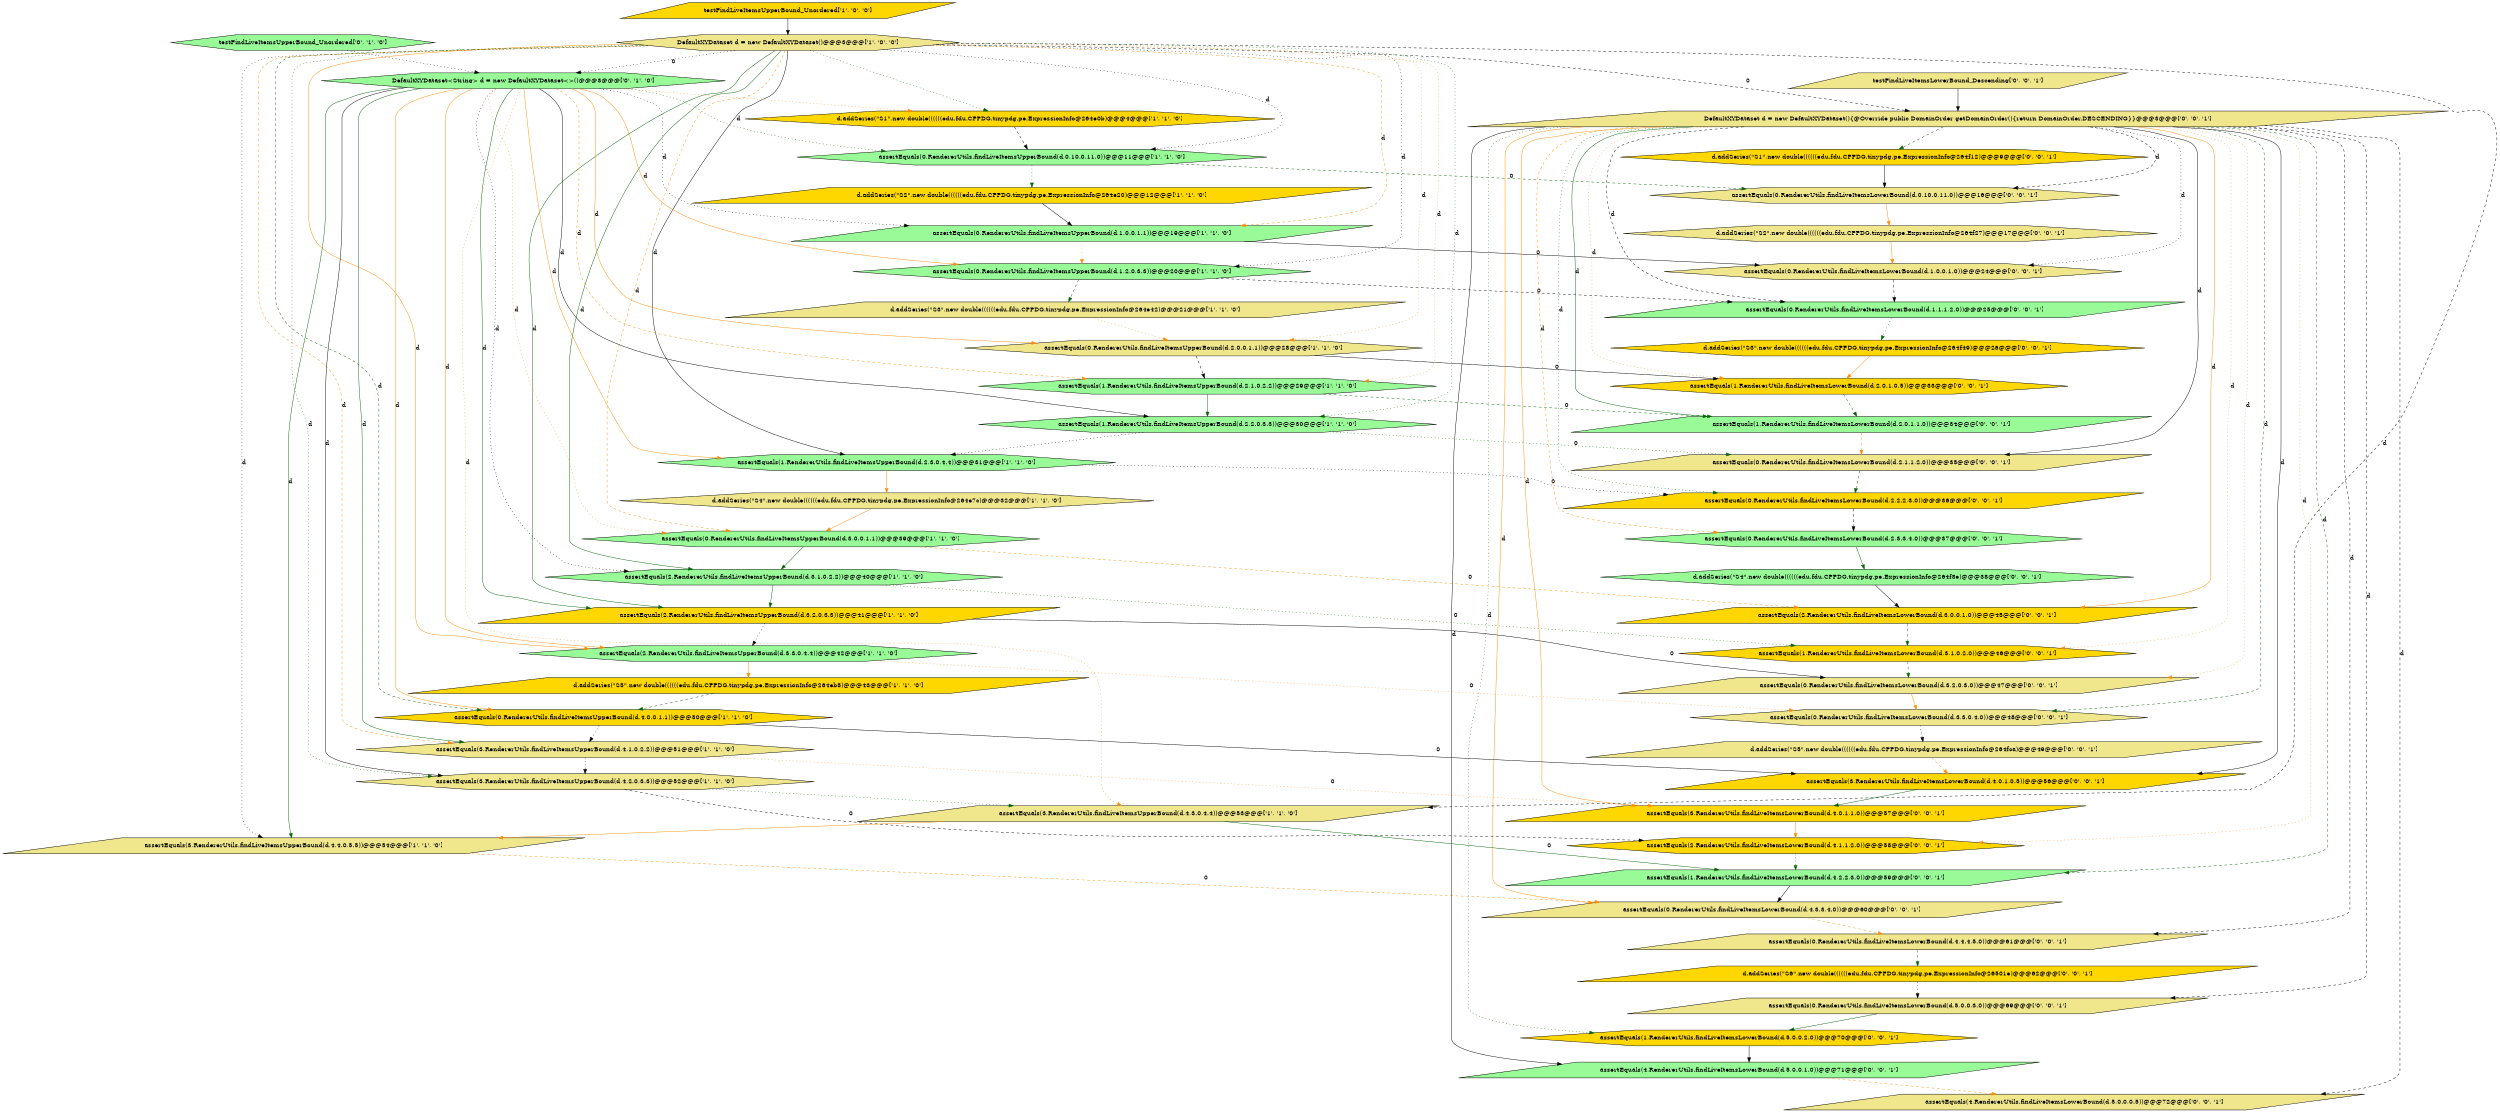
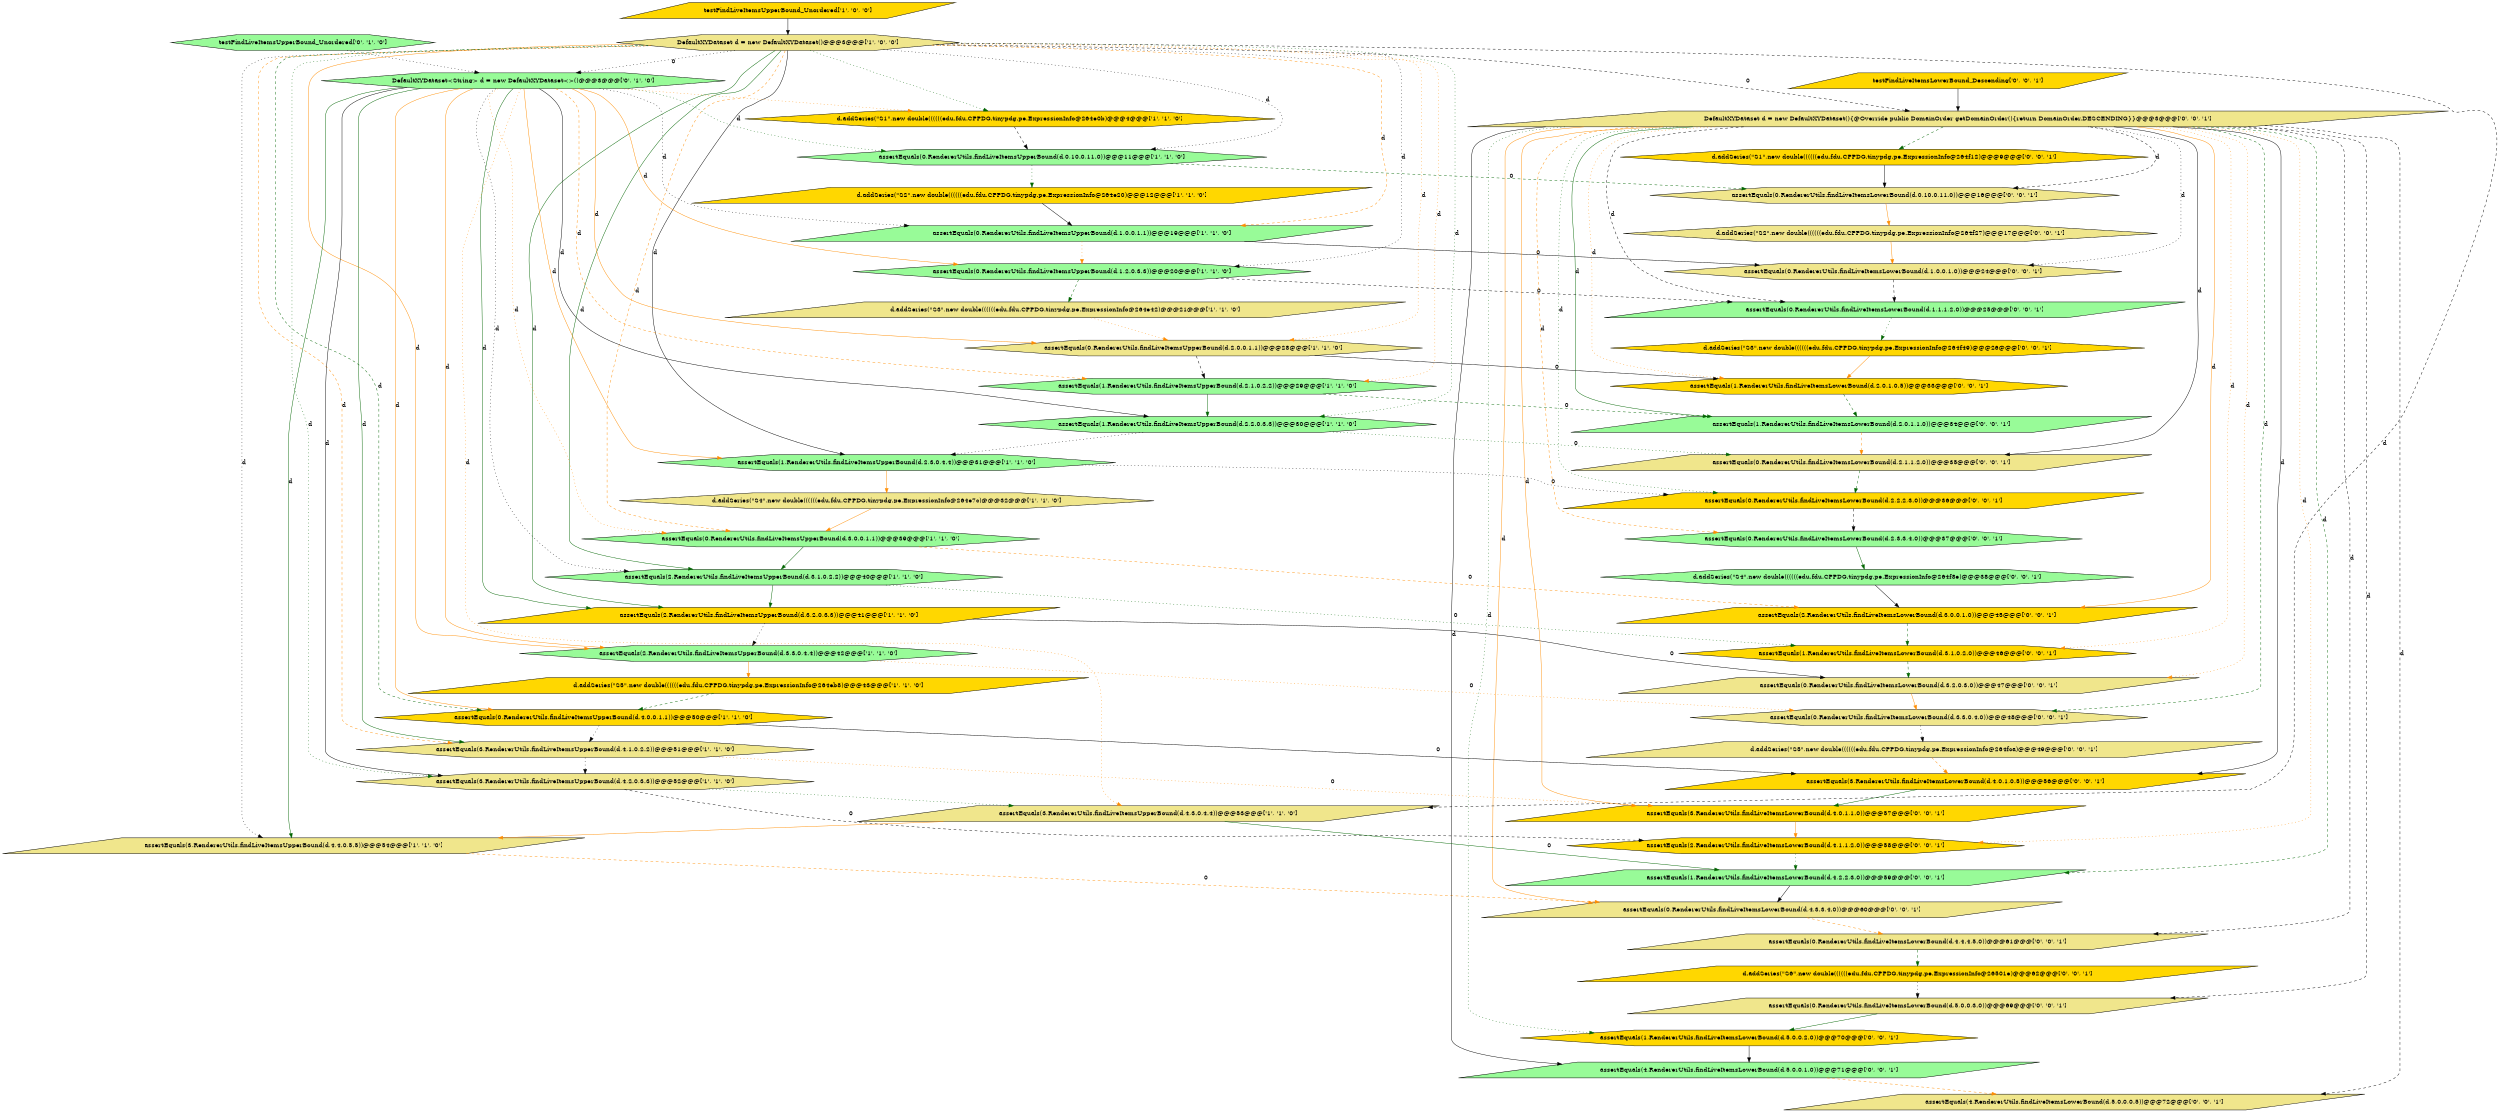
(1958, 81) -> (1958, 81)
